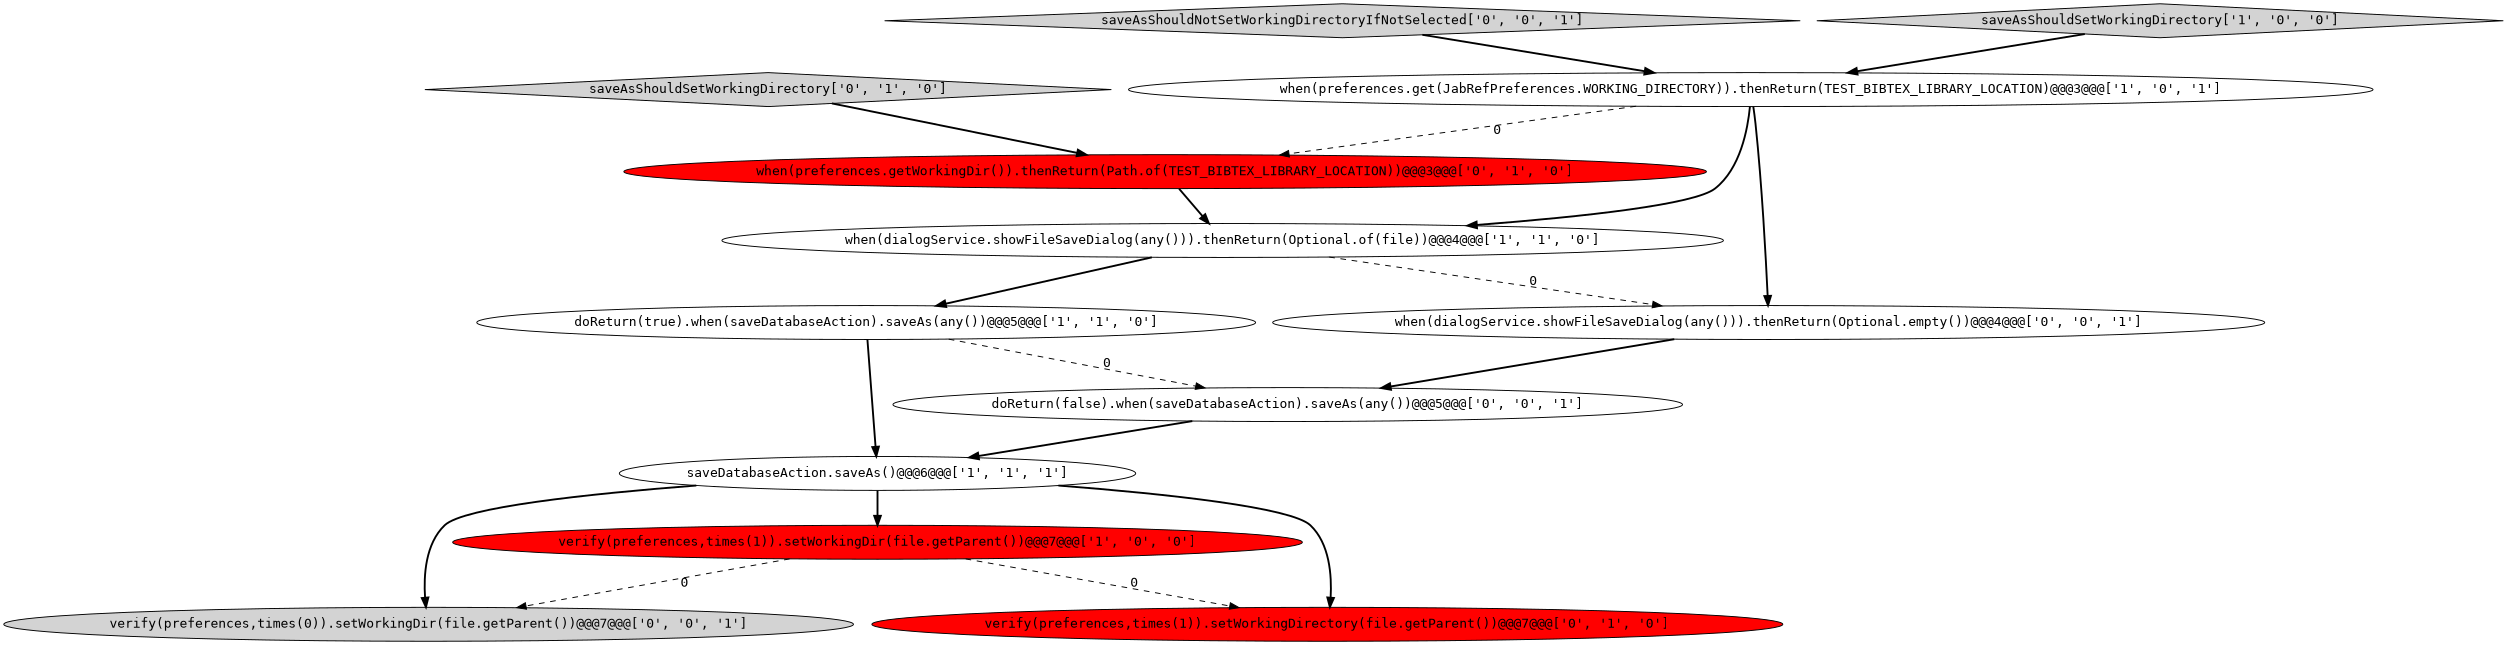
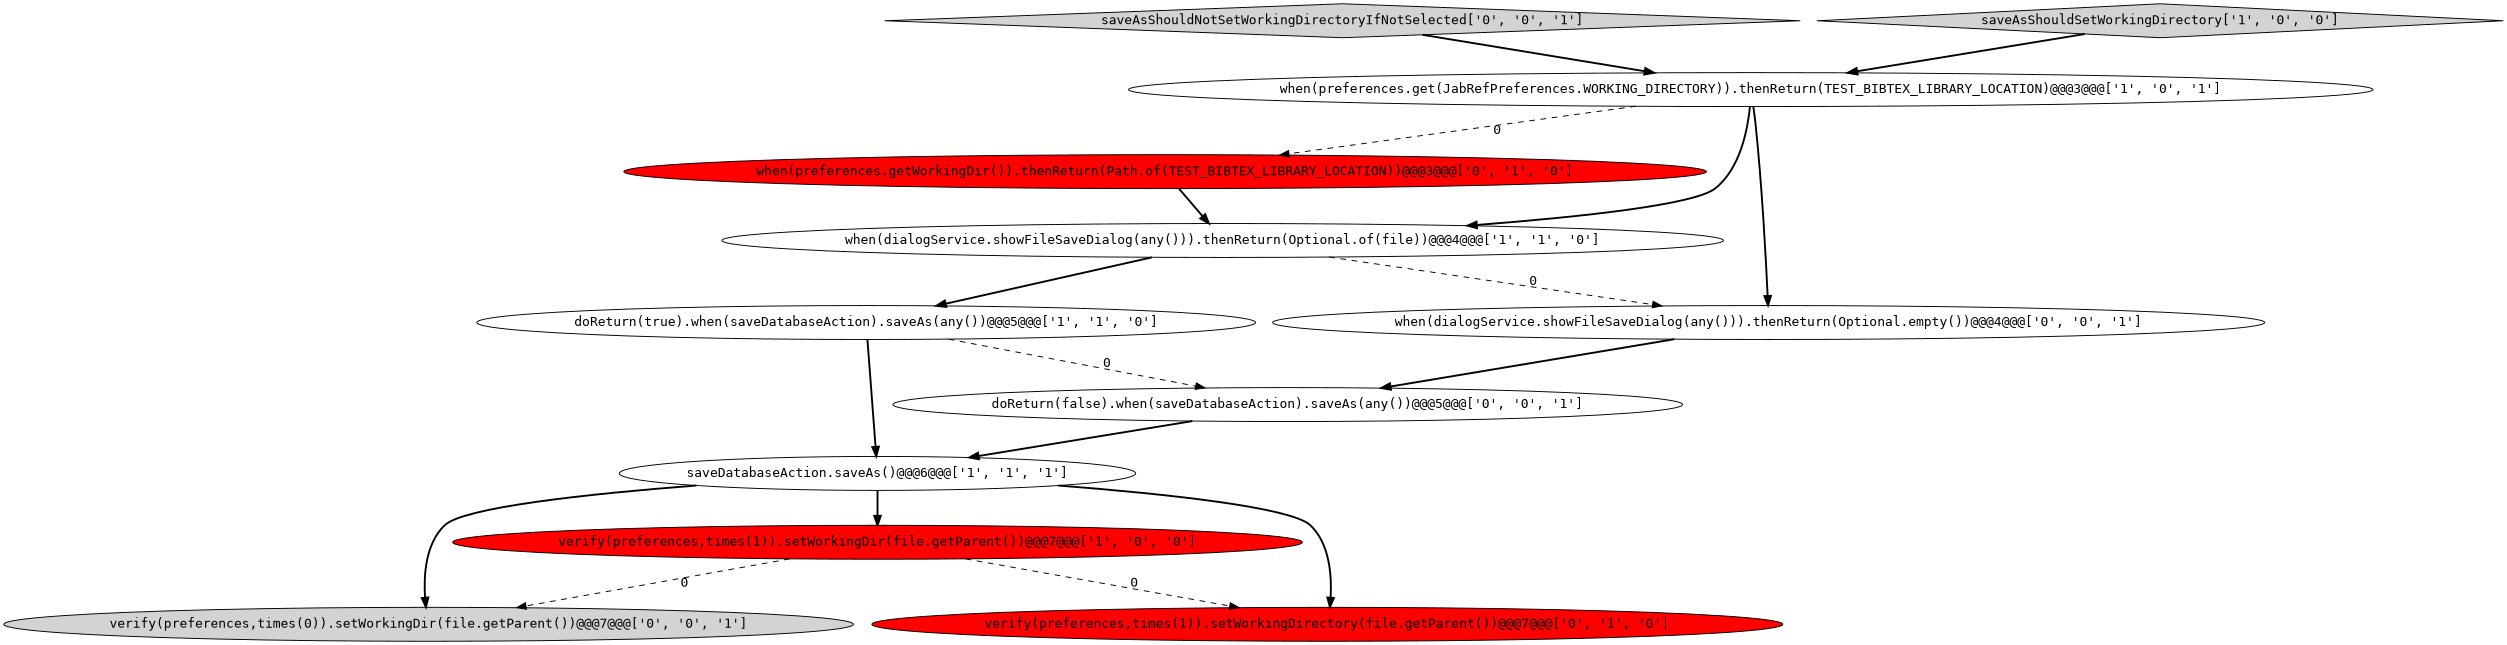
(768, 90) -> none
